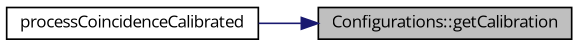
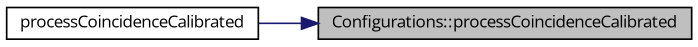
(445, 23) -> (505, 23)
